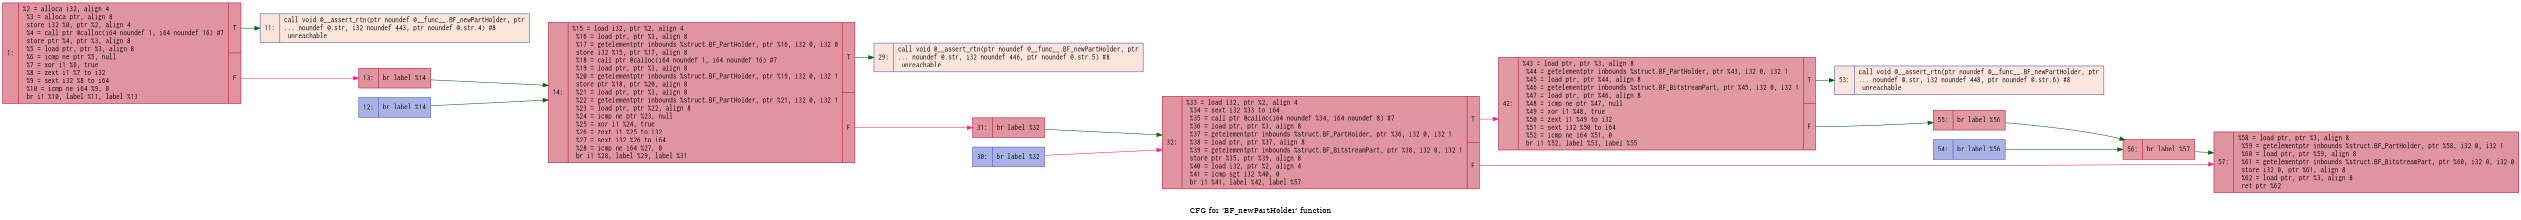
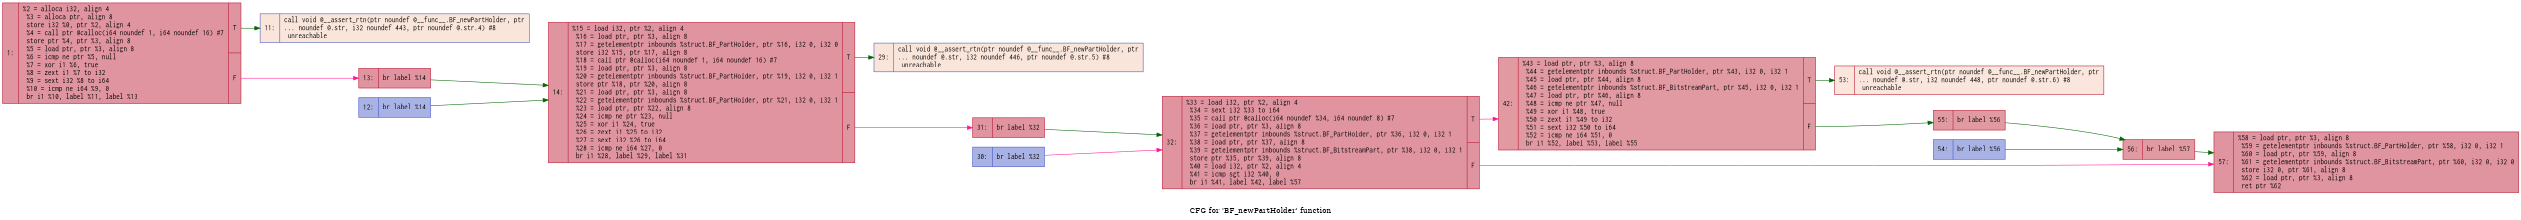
(1969, 80) -> (1969, 80)
